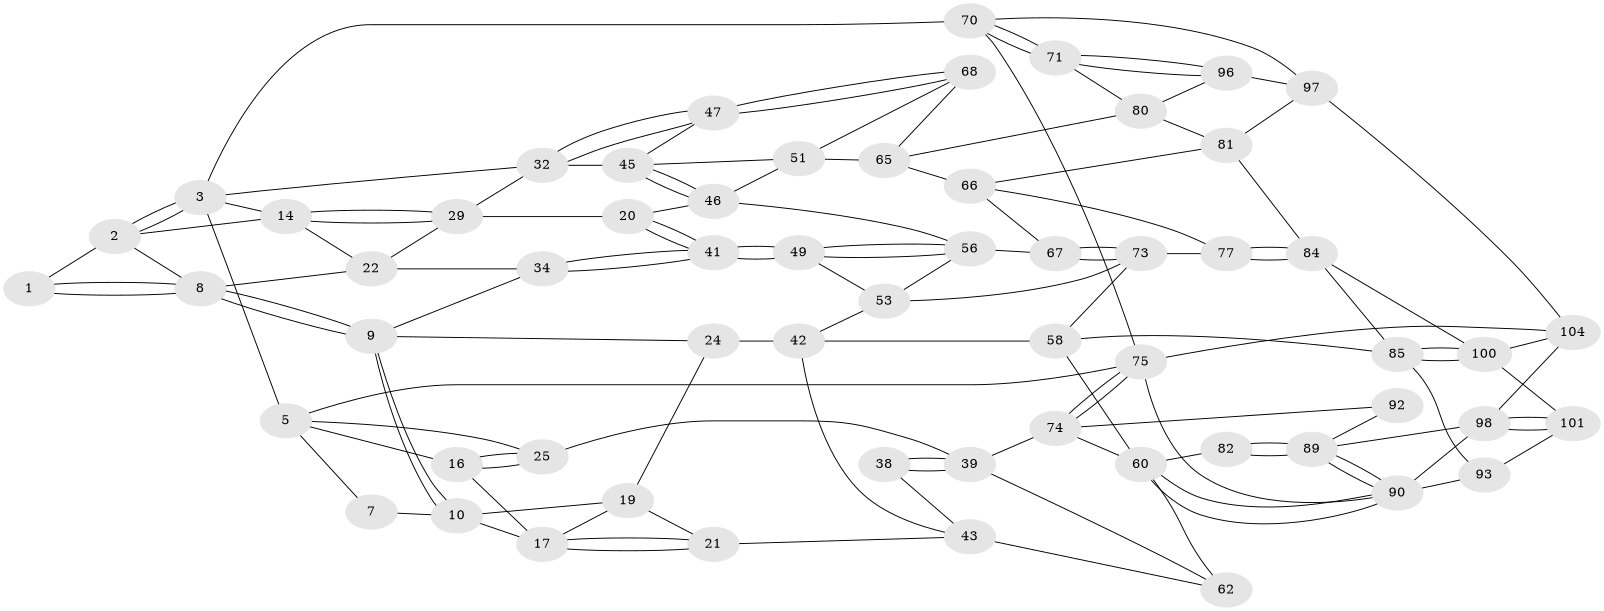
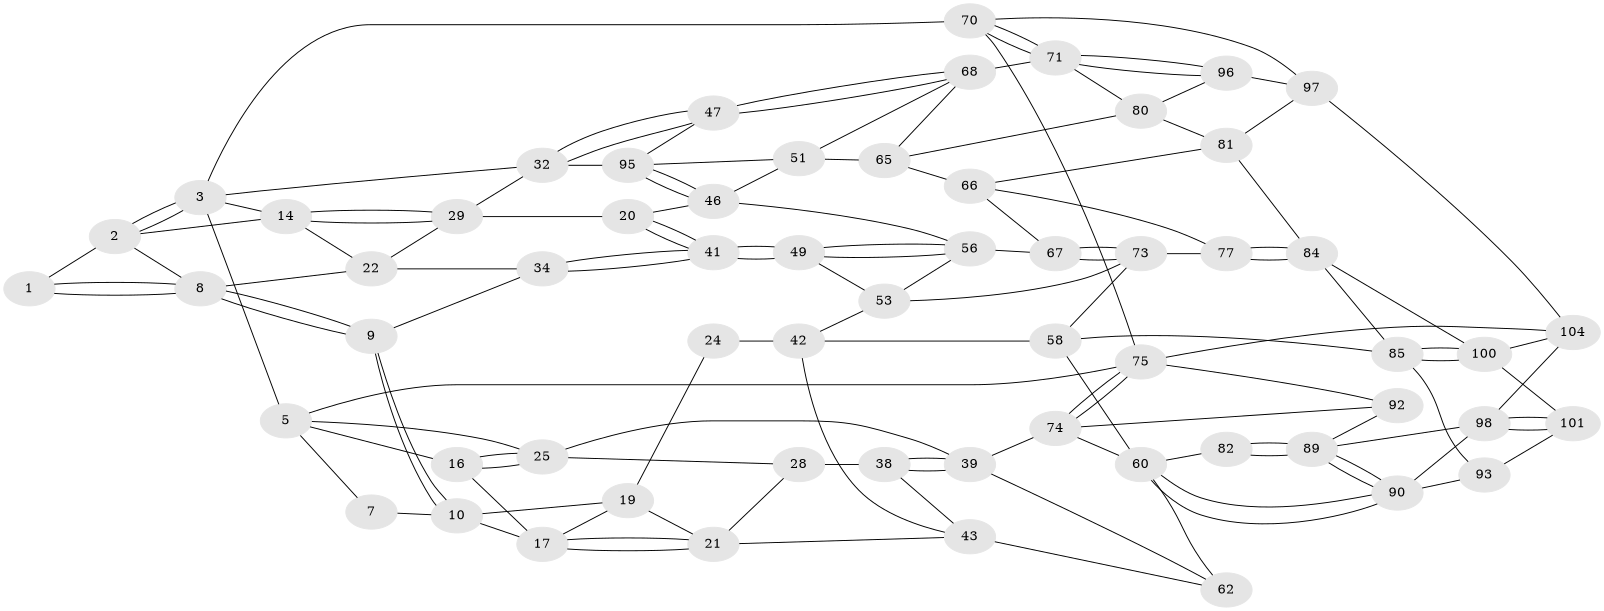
none -> (1015, 65)
(628, 165) -> (628, 165)
(542, 339) -> none
none -> (799, 465)
(1229, 489) -> (1270, 381)
